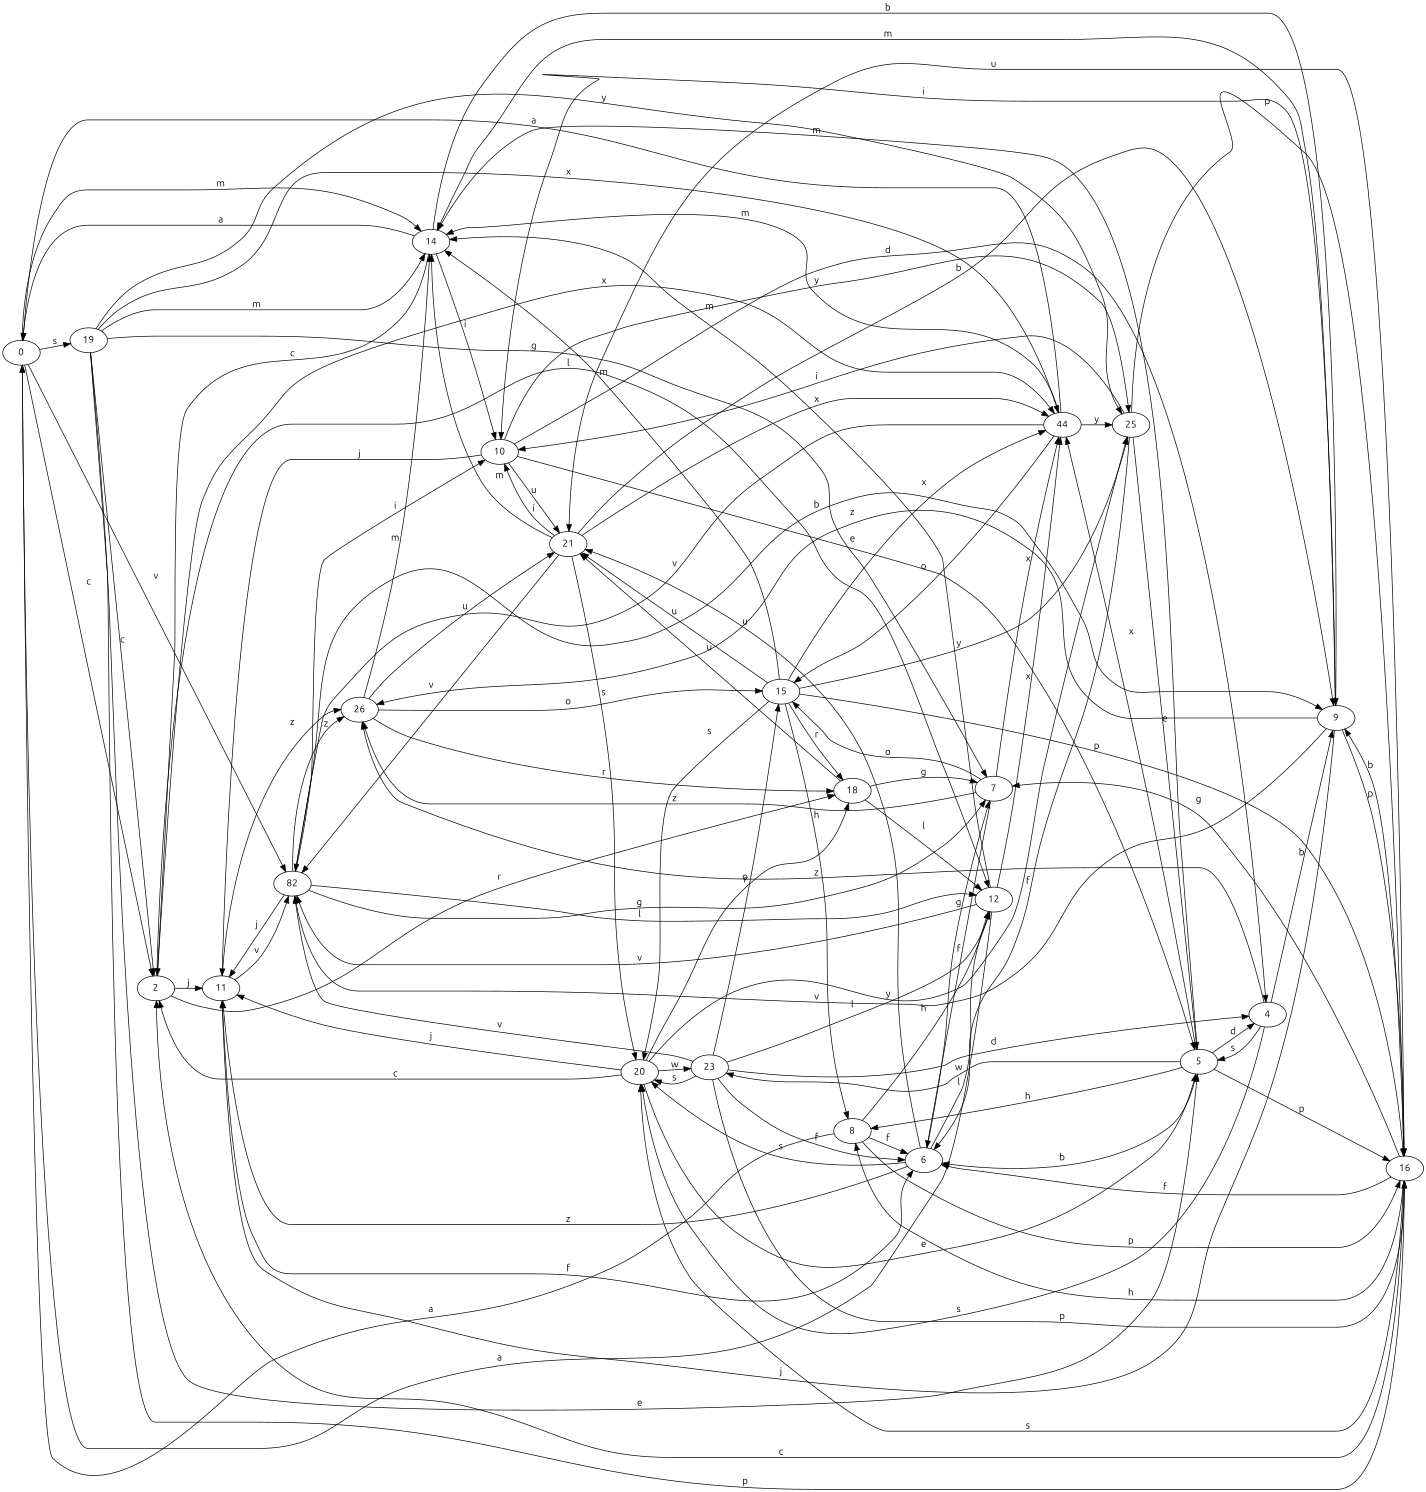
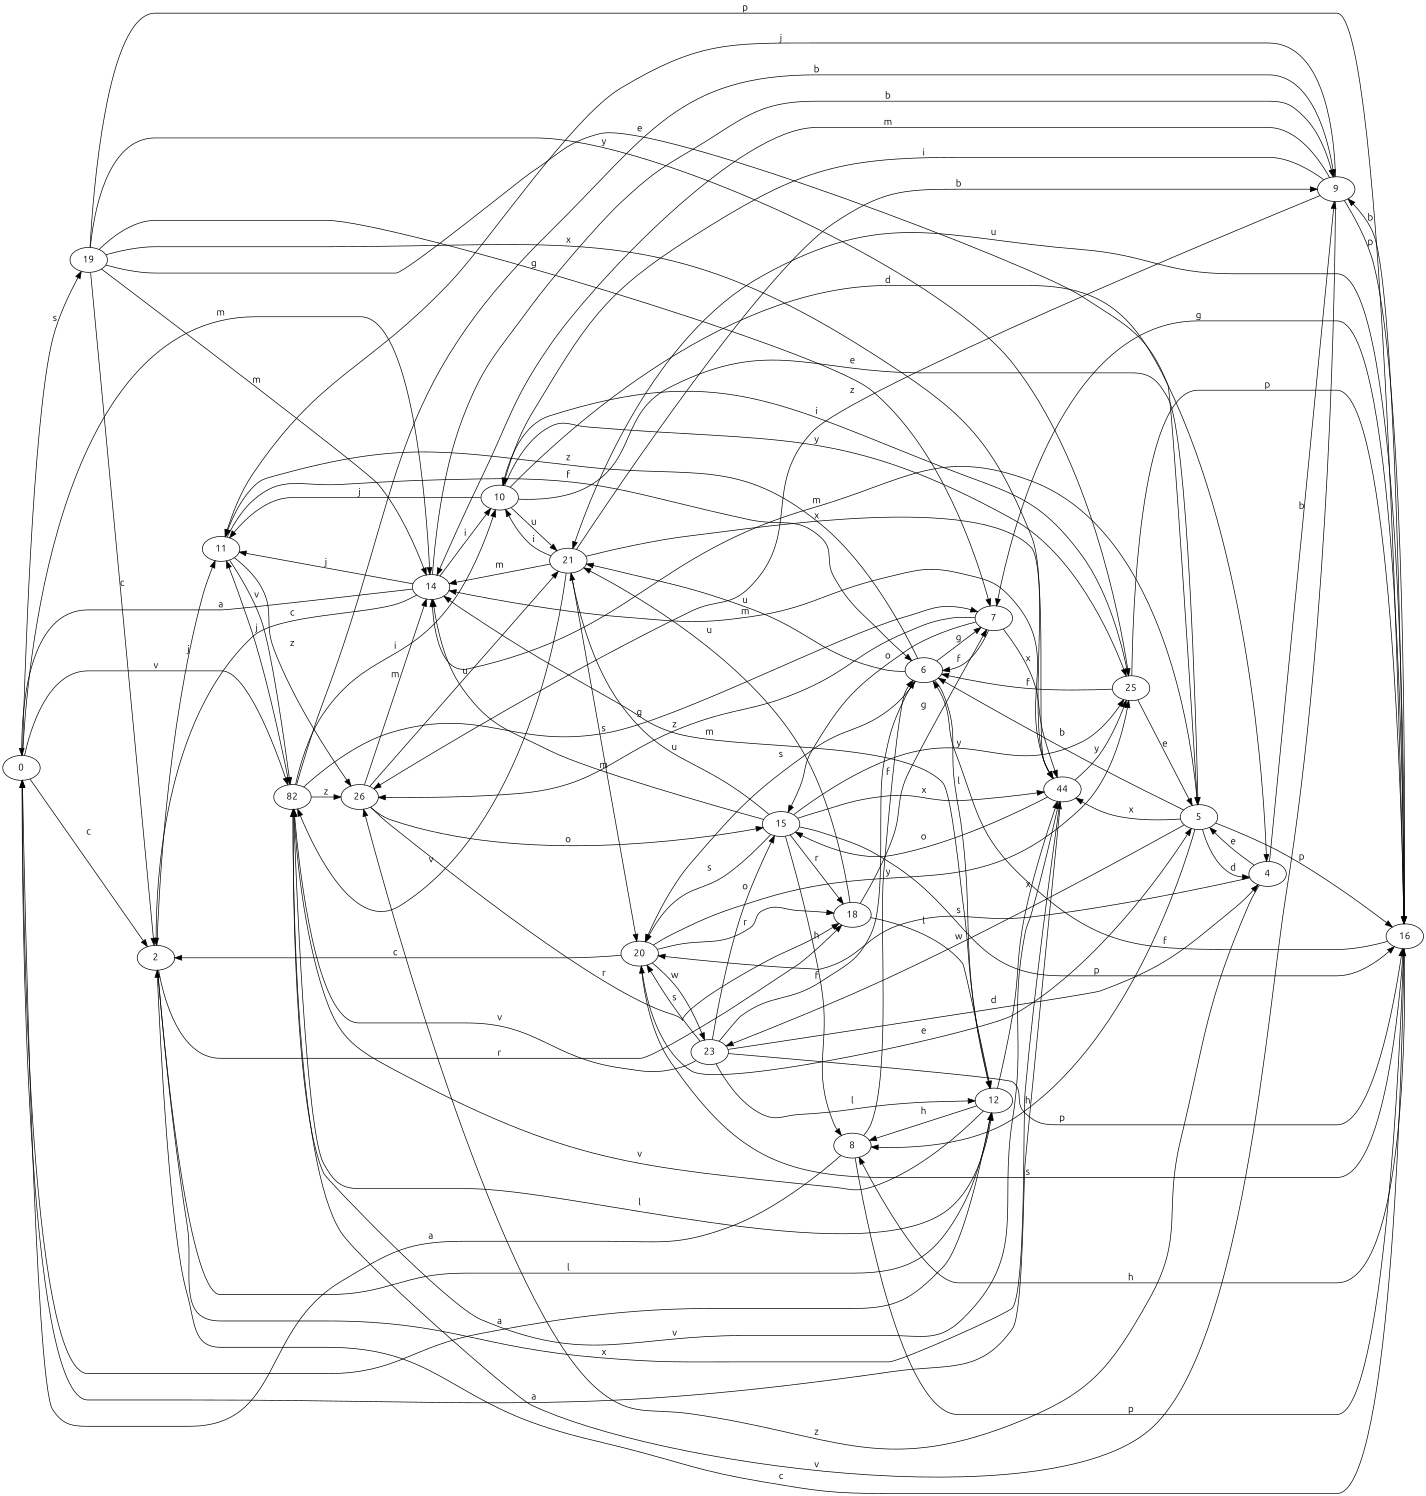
(935, 1025) -> (926, 1122)
(430, 1044) -> (329, 569)
(1233, 1048) -> (1233, 842)
